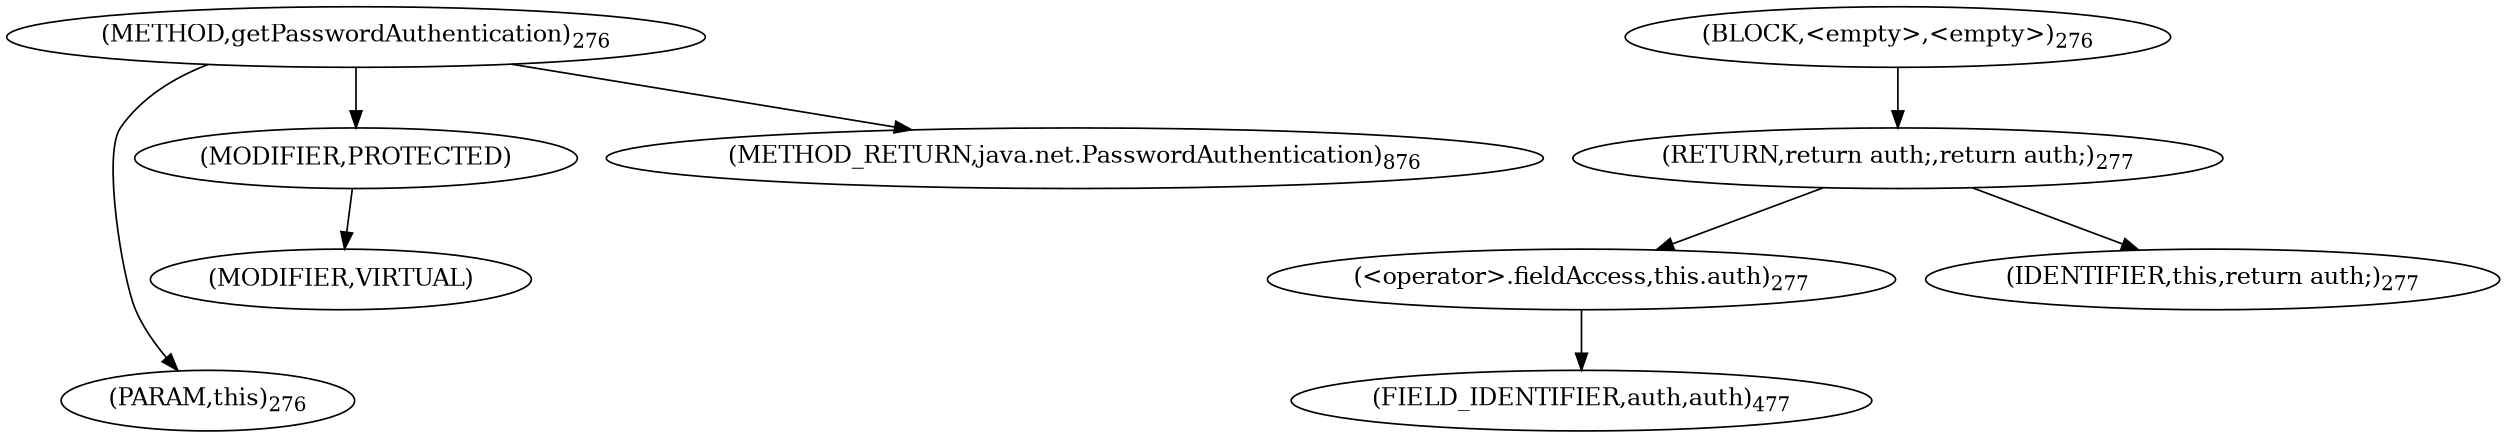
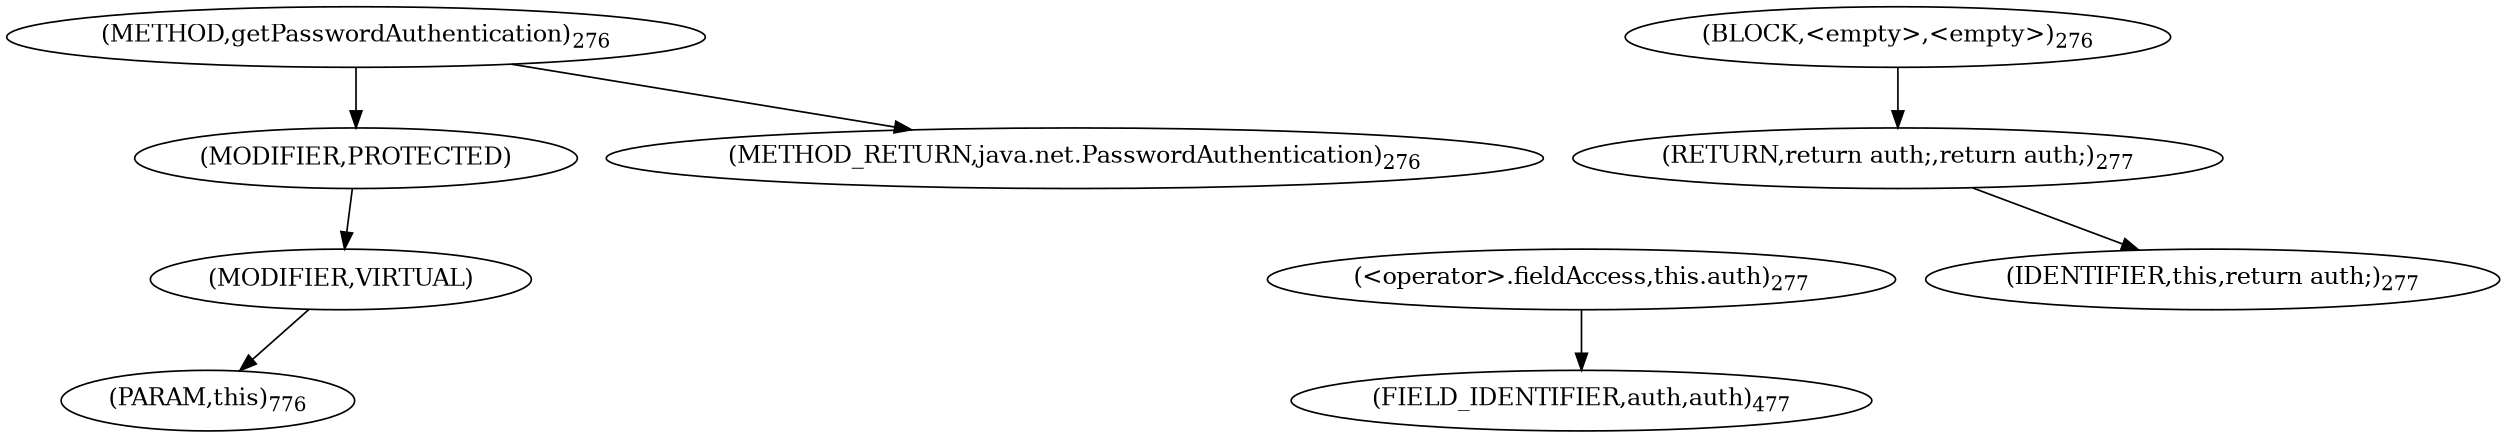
(1402, 156) -> (1402, 156)
(114, 193) -> (281, 334)
(1748, 216) -> none
(288, 398) -> (288, 398)
